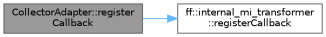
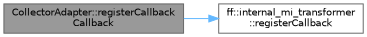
(73, 19) -> (94, 19)
